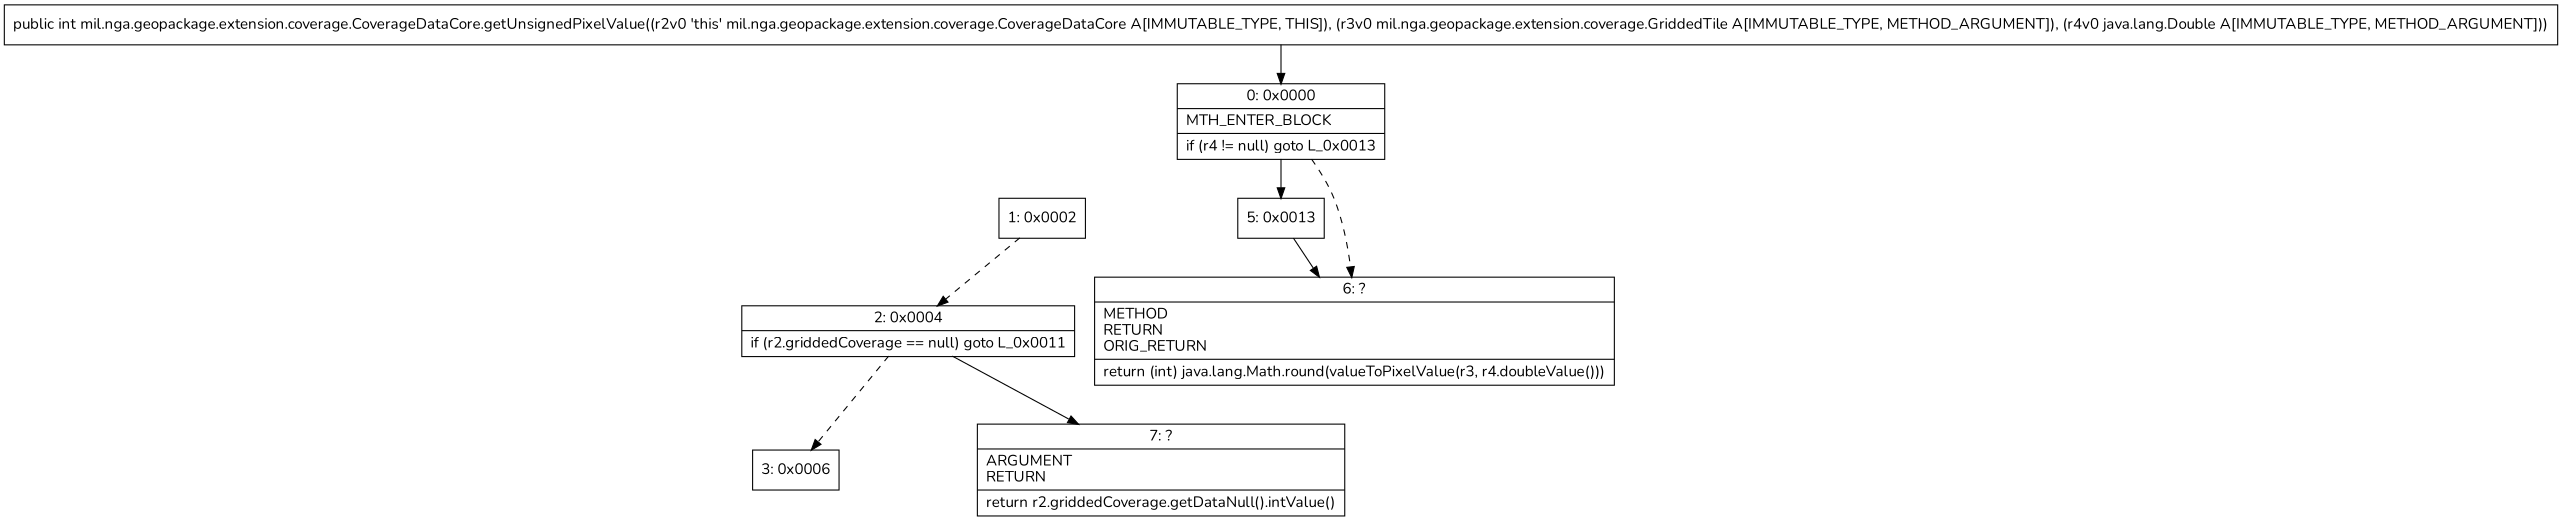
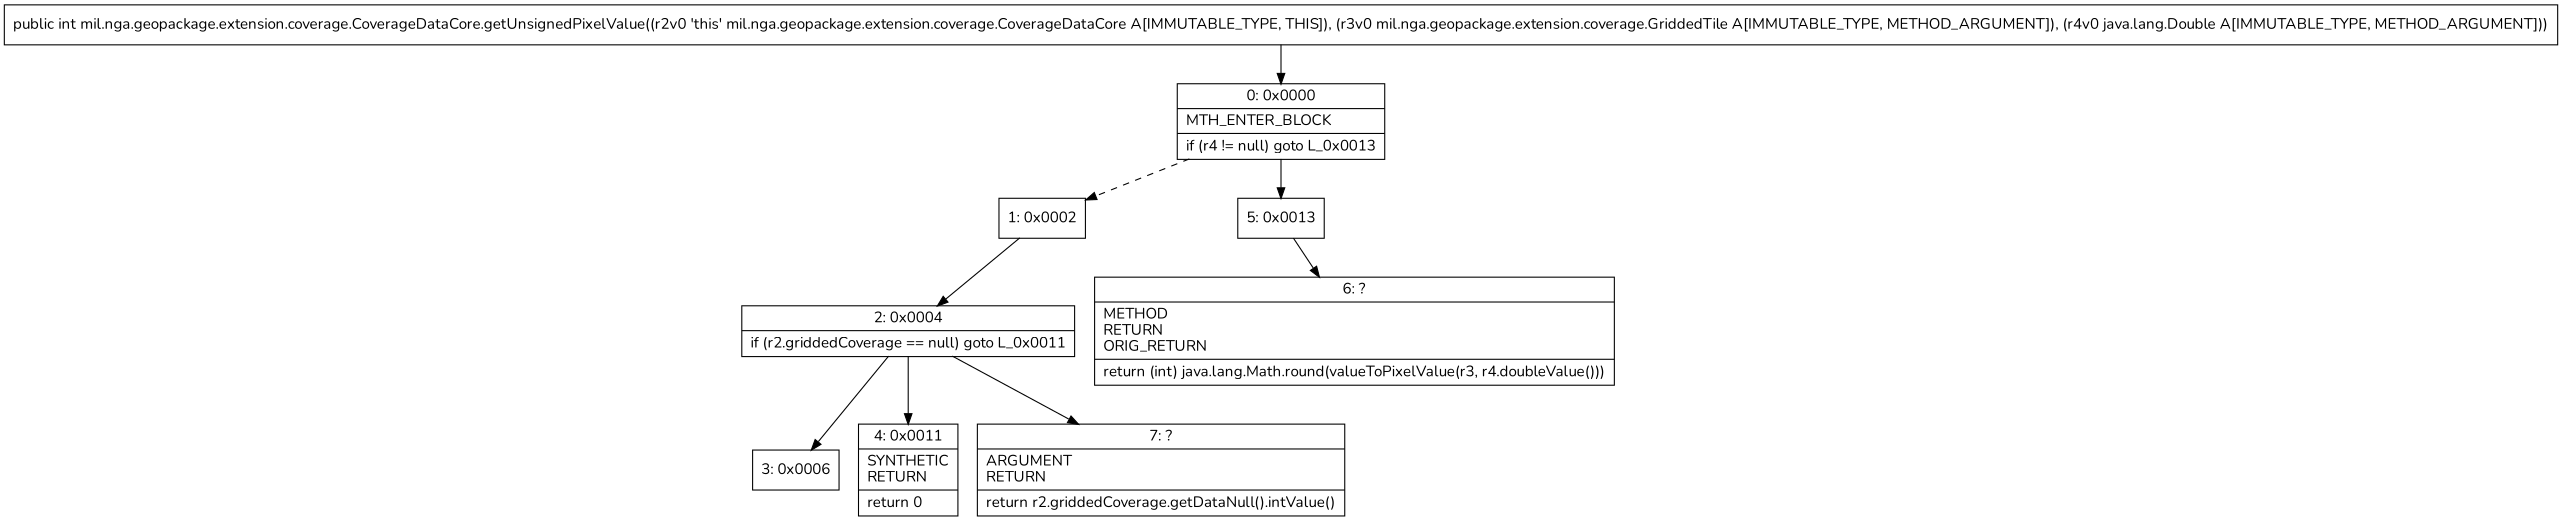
(1338, 210) -> (1143, 177)
(983, 268) -> (983, 268)
(853, 399) -> (853, 399)
none -> (908, 470)
